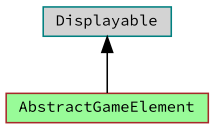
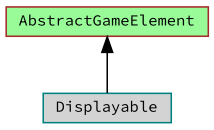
(107, 73) -> (107, 73)
